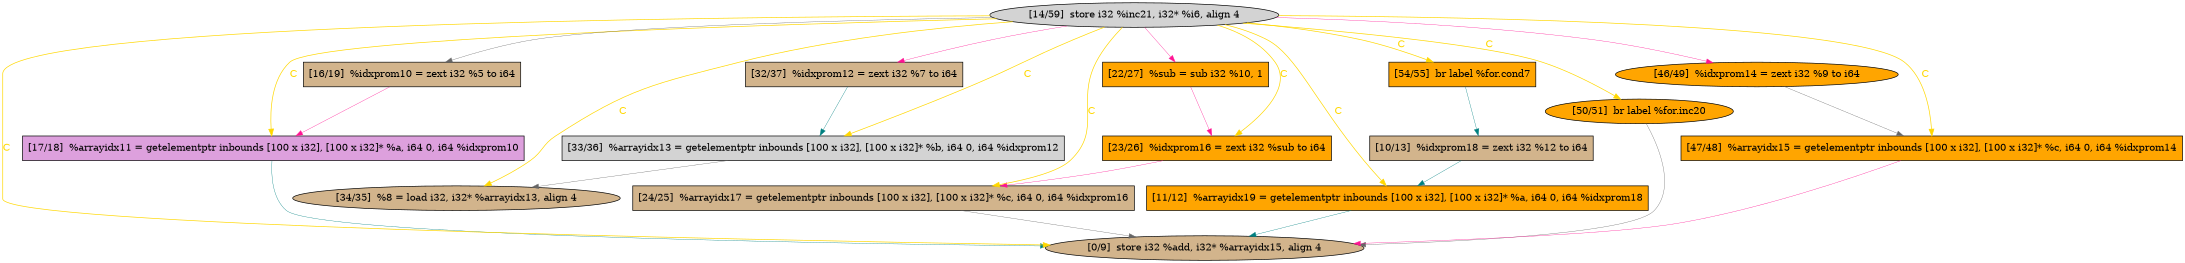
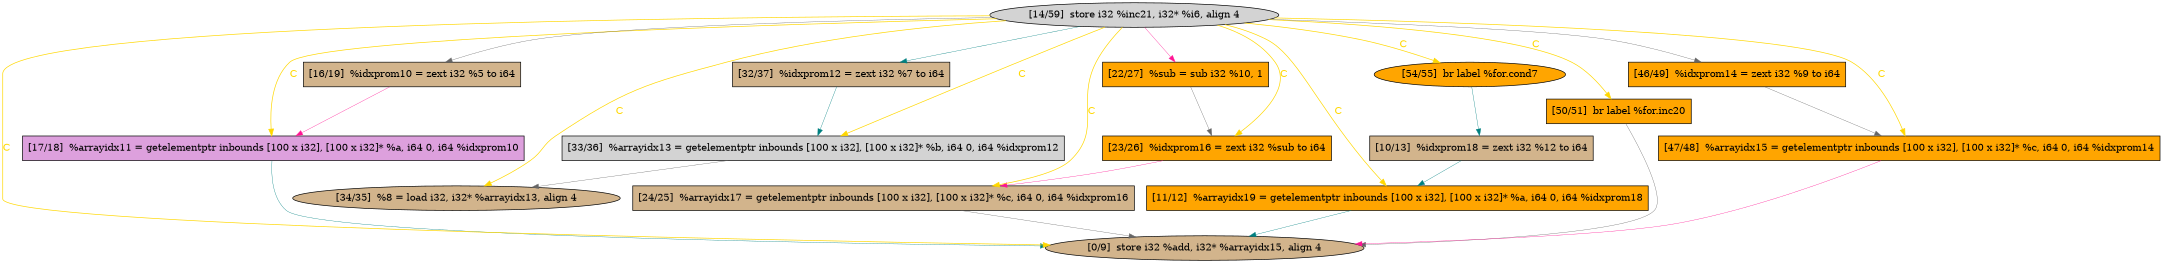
(1492, 29) -> (1483, 29)
(985, 41) -> (994, 44)
(1462, 74) -> (1470, 74)
(1757, 74) -> (1737, 74)
(1200, 108) -> (1200, 108)
(1639, 111) -> (1619, 111)
